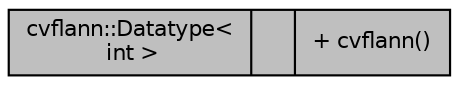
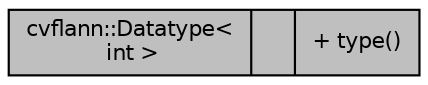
(372, 42) -> (357, 42)
